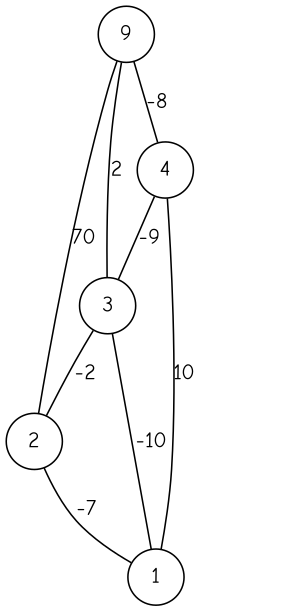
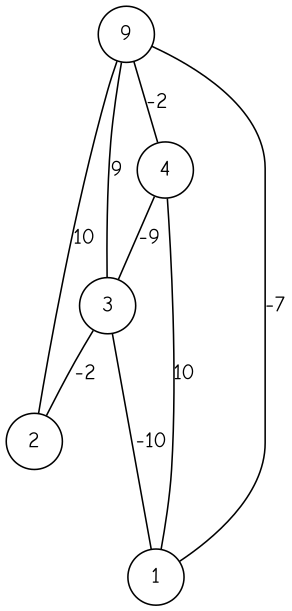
(158, 102) -> (158, 102)
(117, 170) -> (117, 170)
(84, 238) -> (84, 238)
(79, 524) -> (265, 294)
